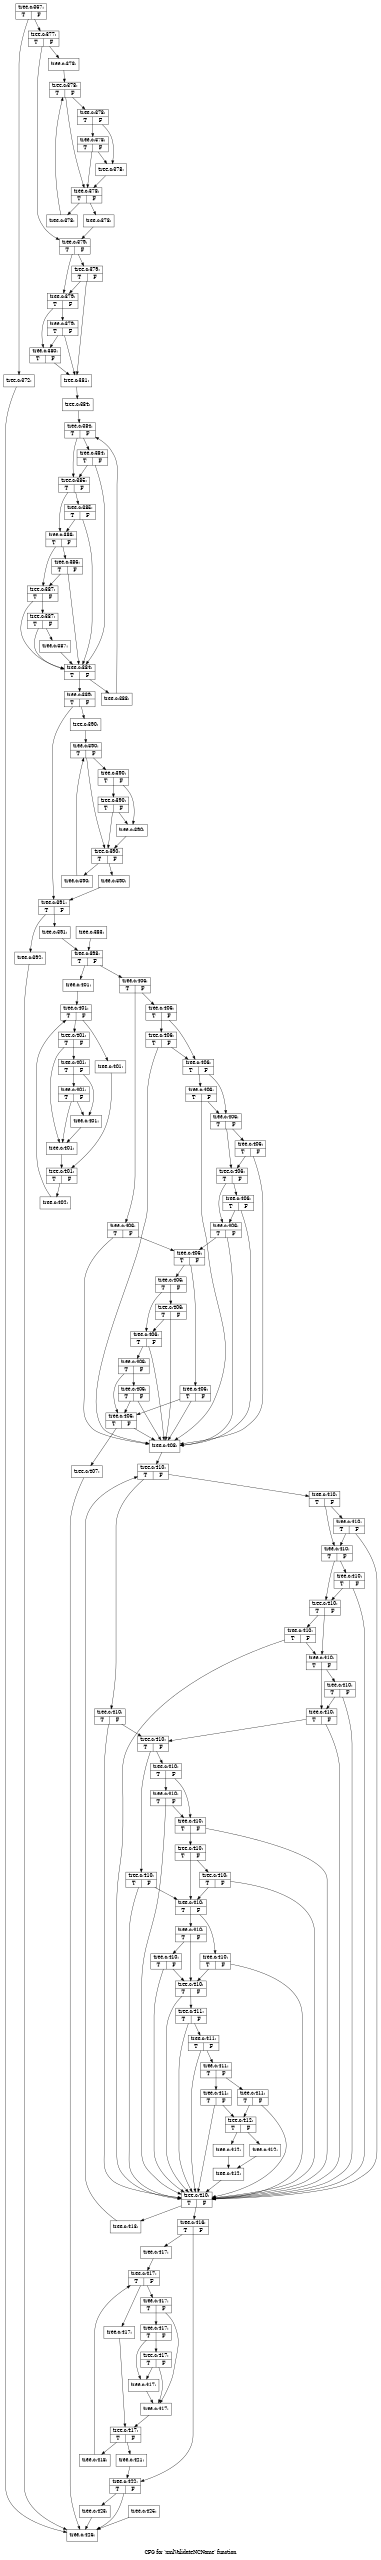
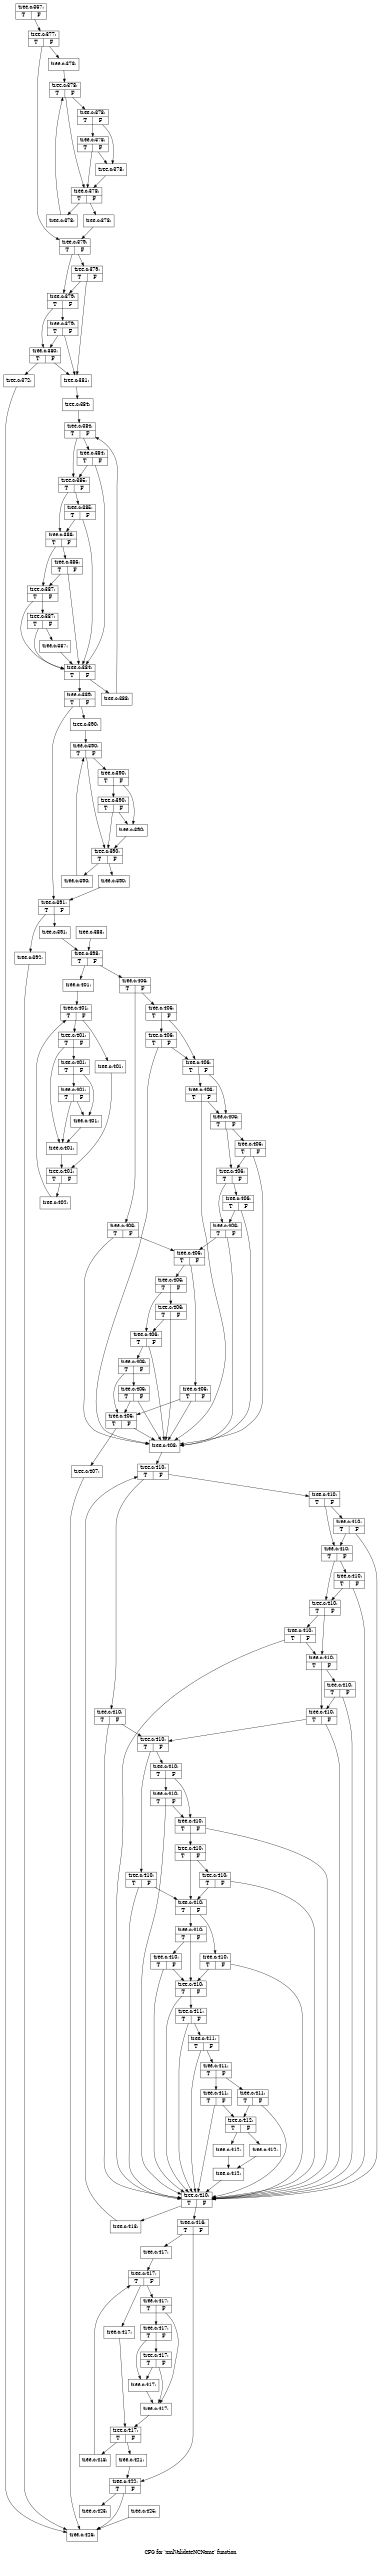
(19, 195) -> (32, 368)
(89, 2522) -> none
